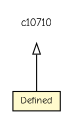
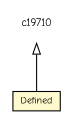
(37, 24) -> (37, 24)
